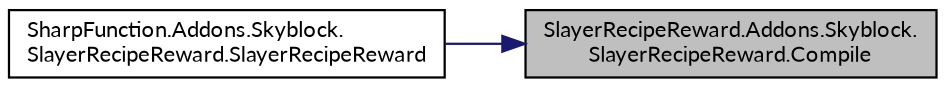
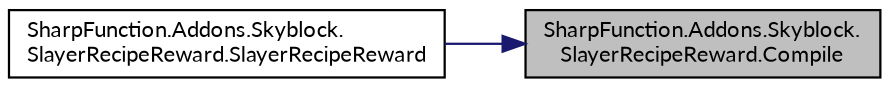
(731, 44) -> (703, 44)
